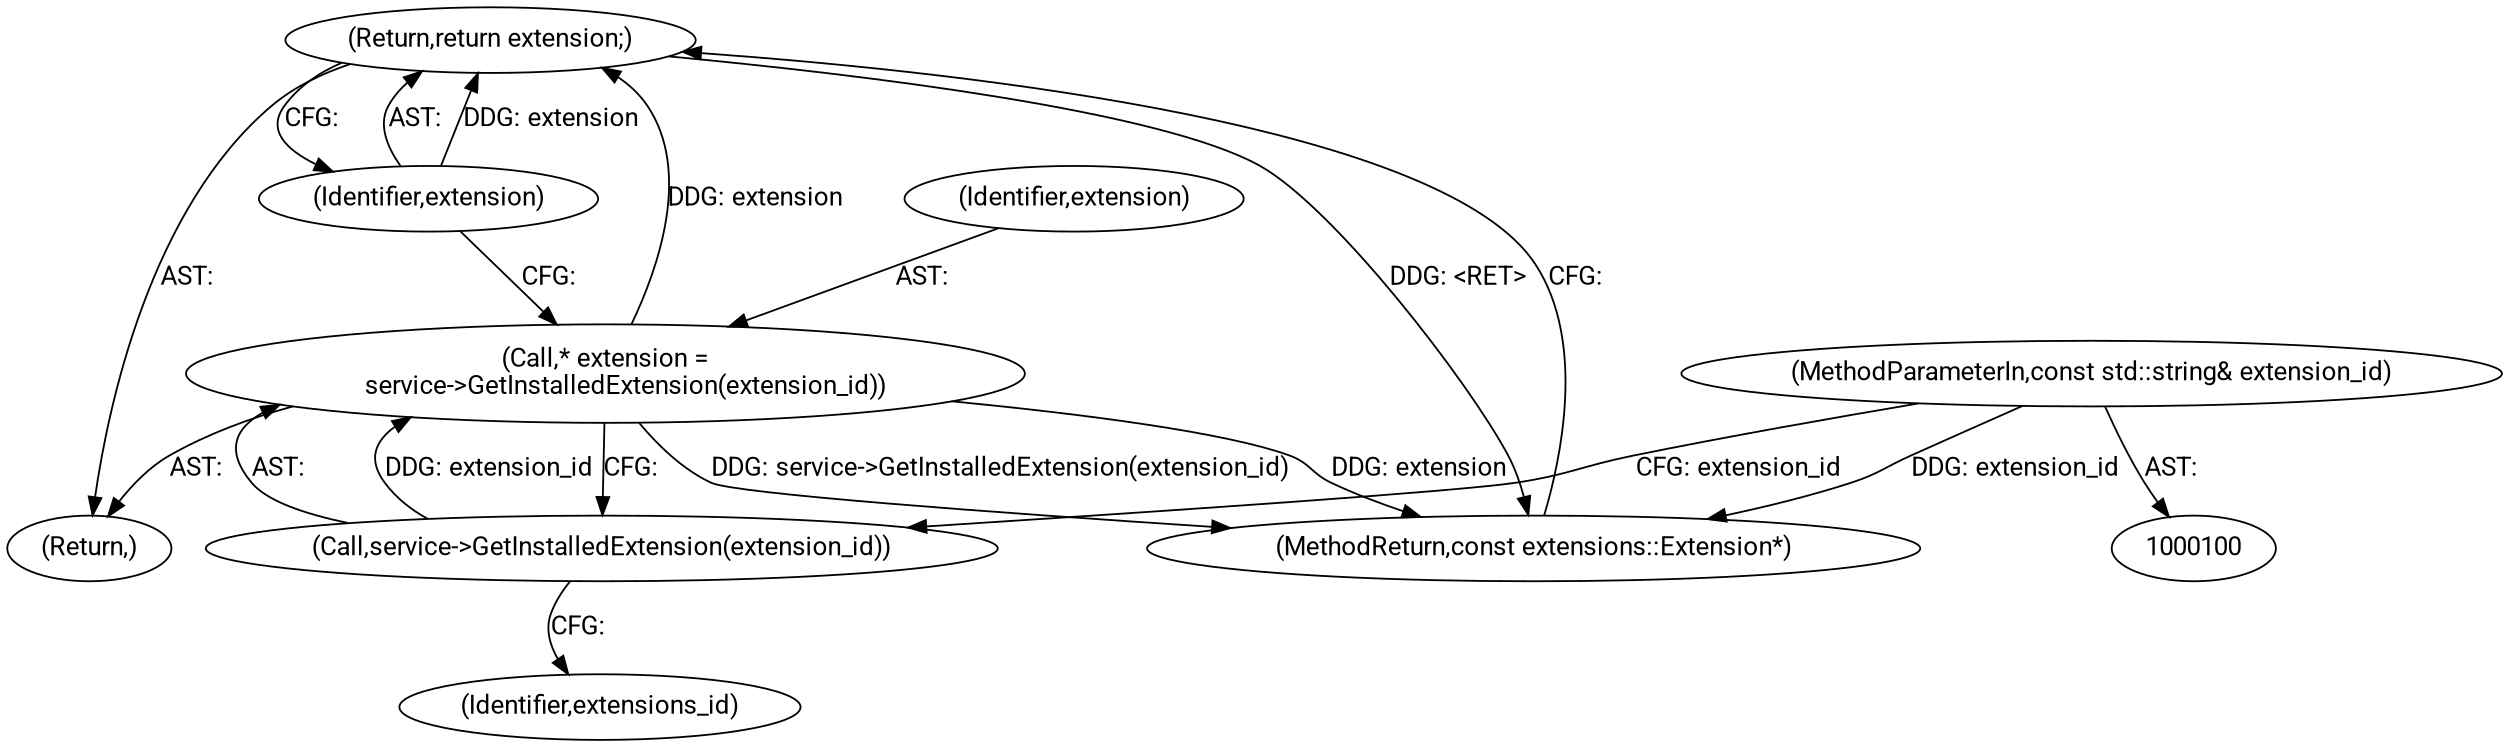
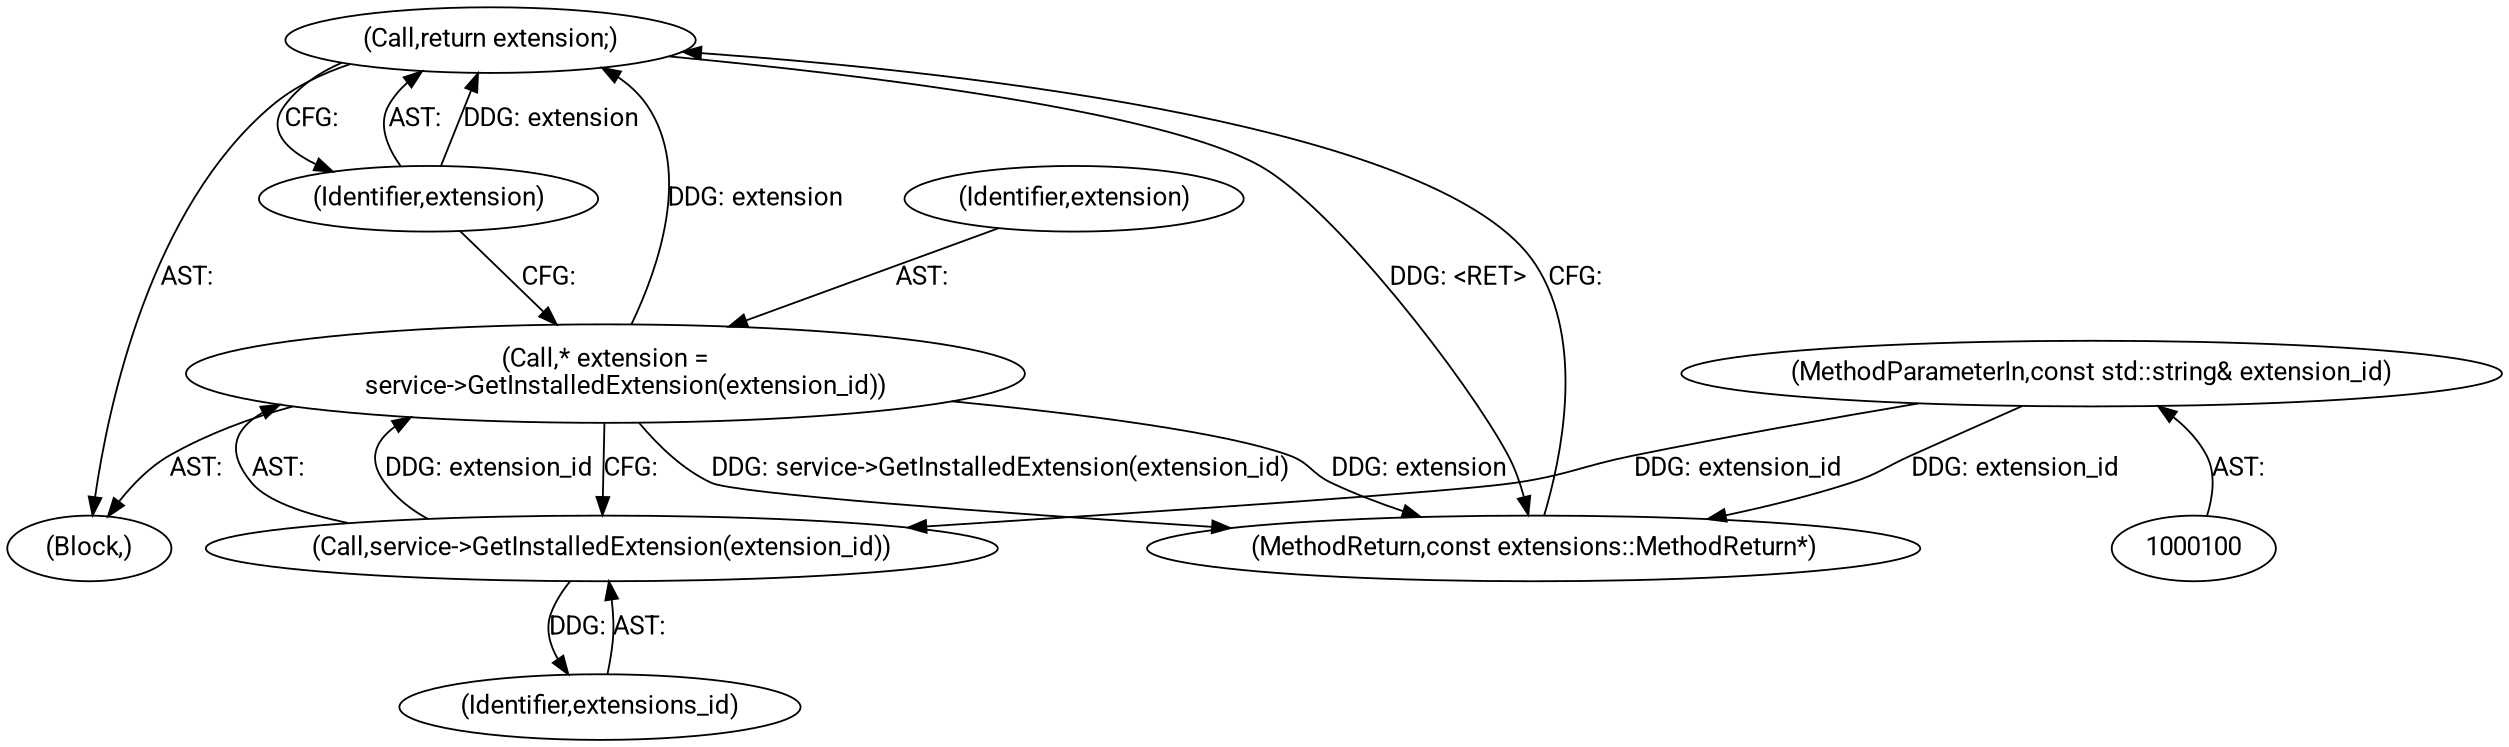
(491, 40) -> (491, 40)
(2129, 456) -> (2209, 460)
(1739, 469) -> (1739, 469)
(89, 548) -> (89, 548)
(1534, 548) -> (1534, 548)
(582, 628) -> (582, 628)
none -> (613, 637)
